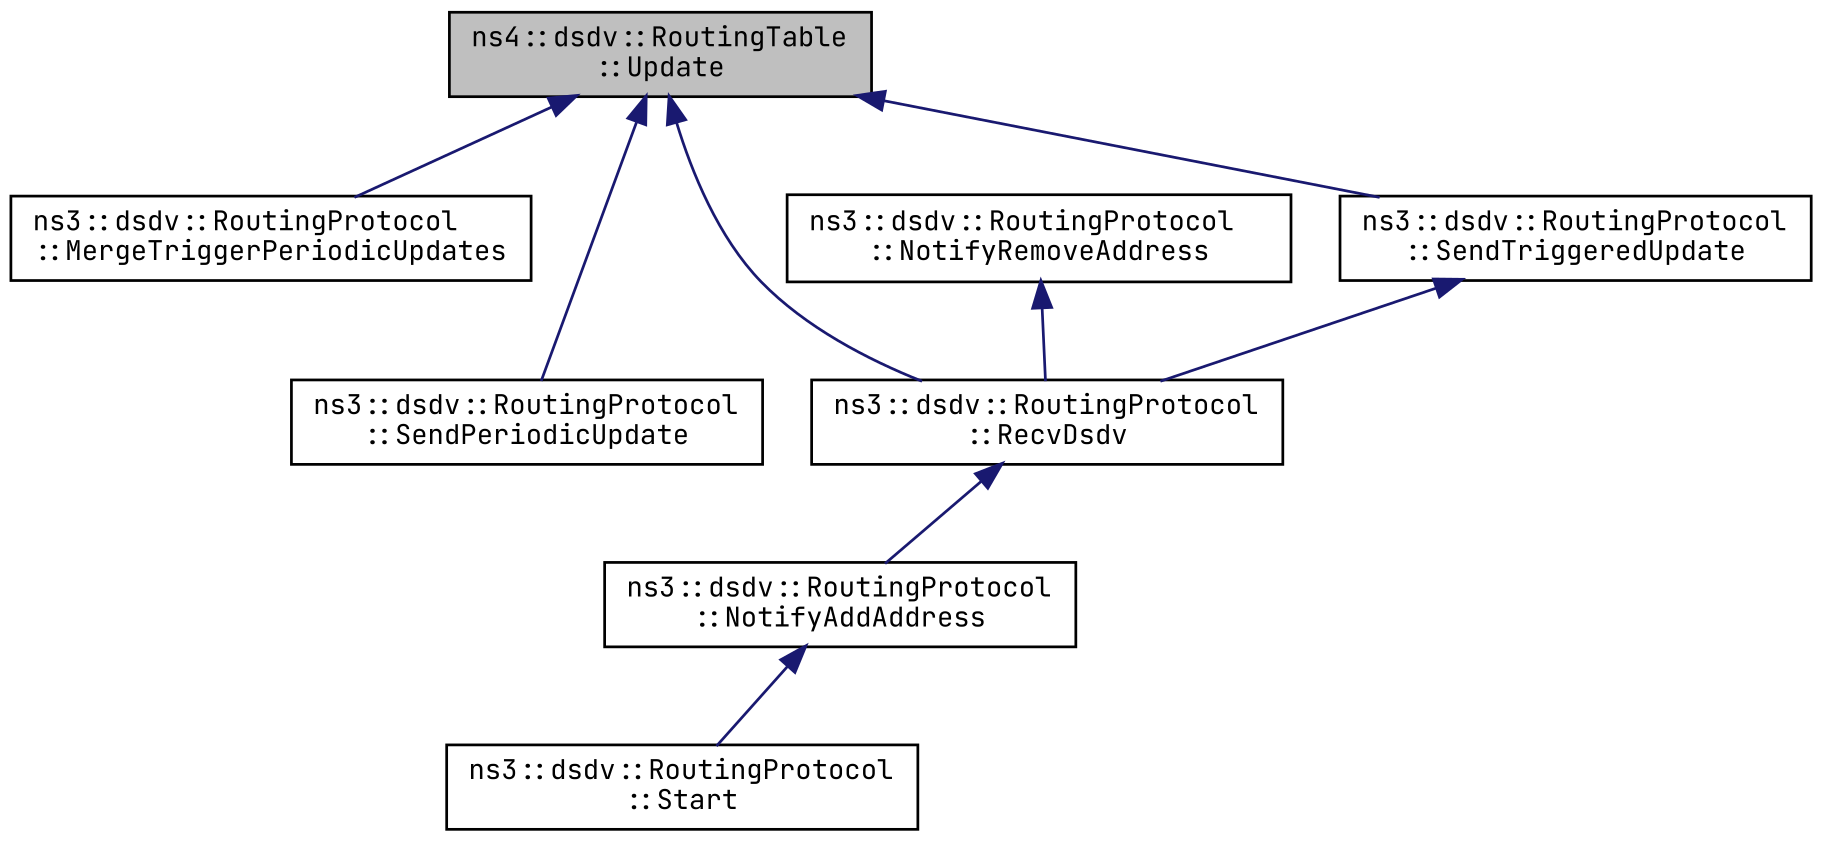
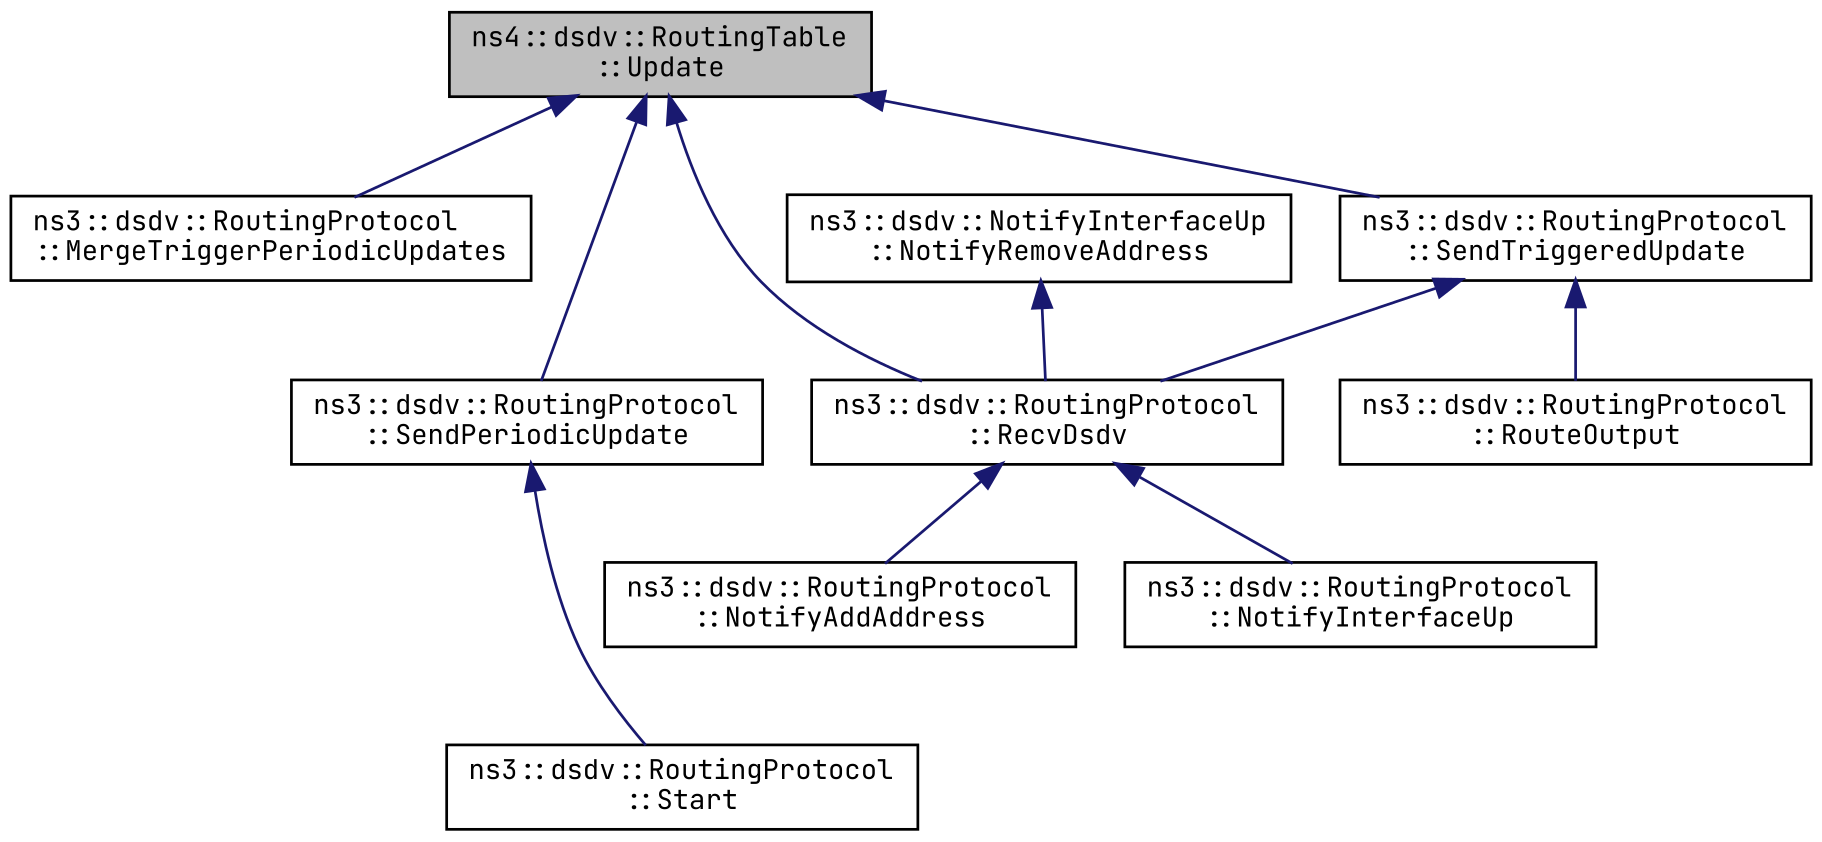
(1039, 238) -> (1039, 238)
none -> (1576, 422)
none -> (1360, 605)
(752, 706) -> (570, 627)
